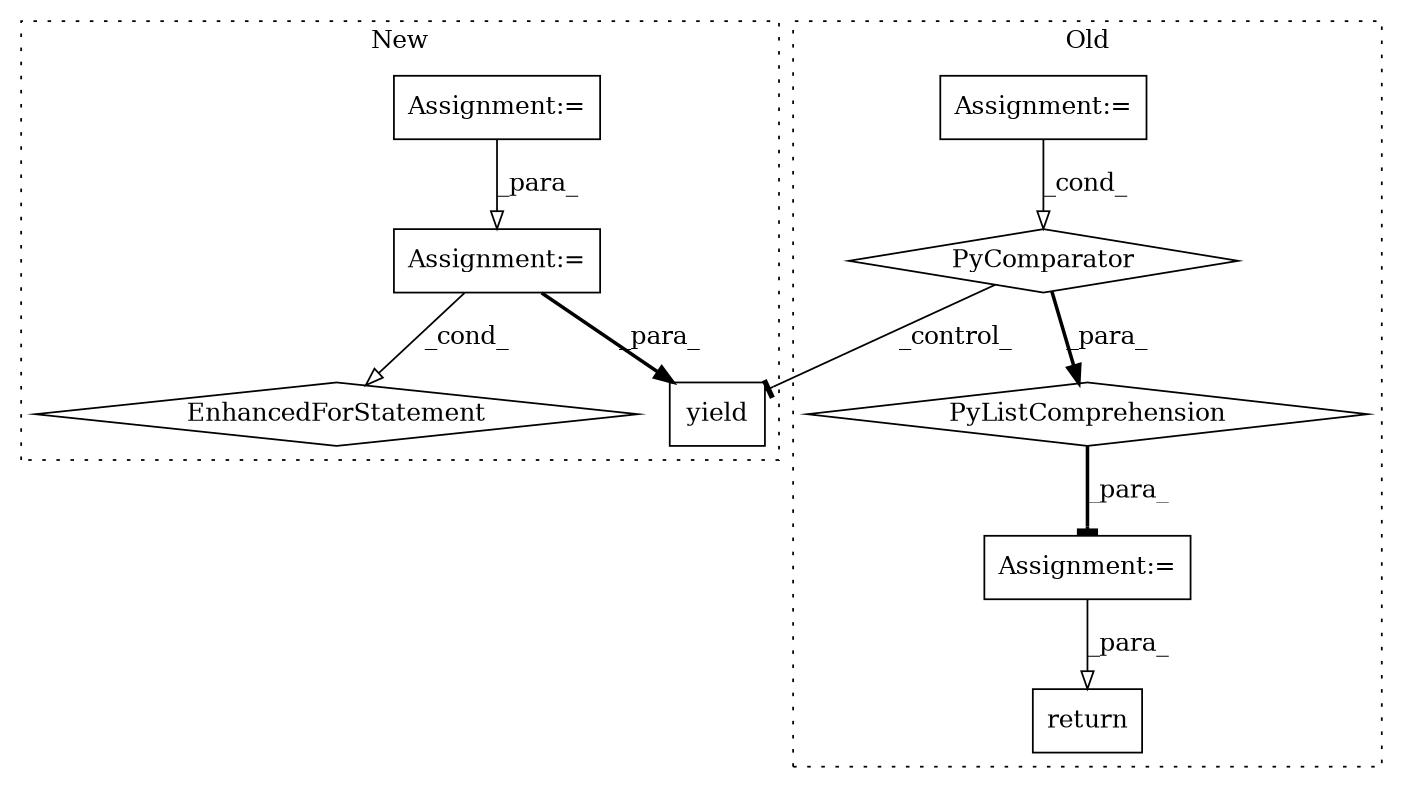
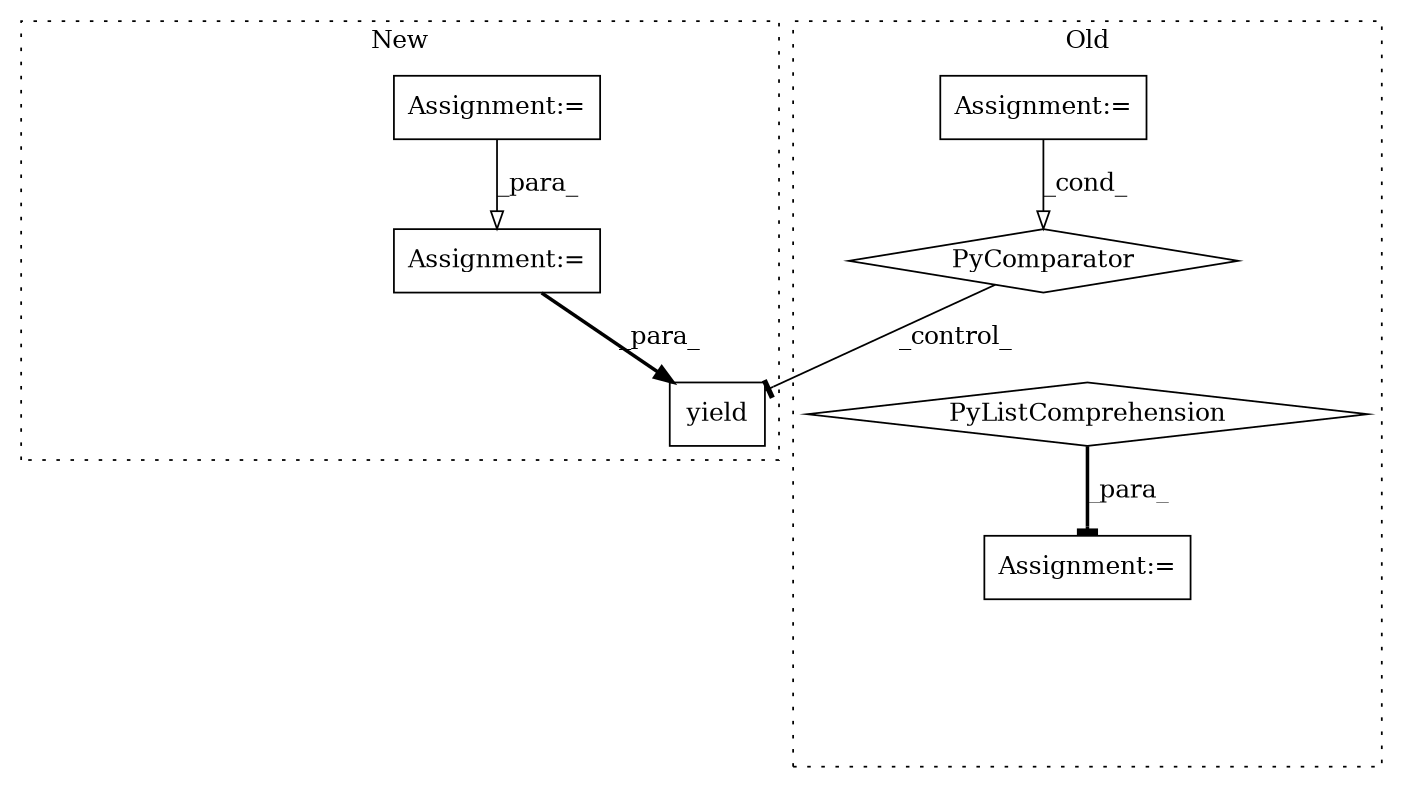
(1063, 329) -> none
(337, 414) -> none
(1087, 721) -> none
